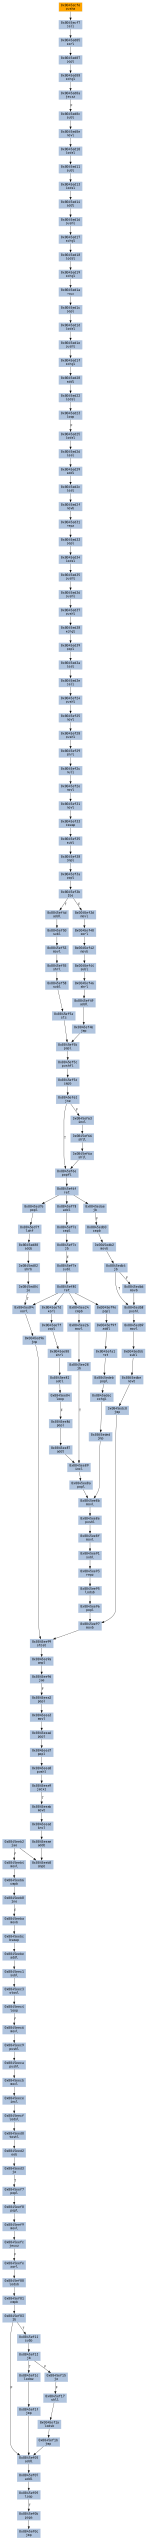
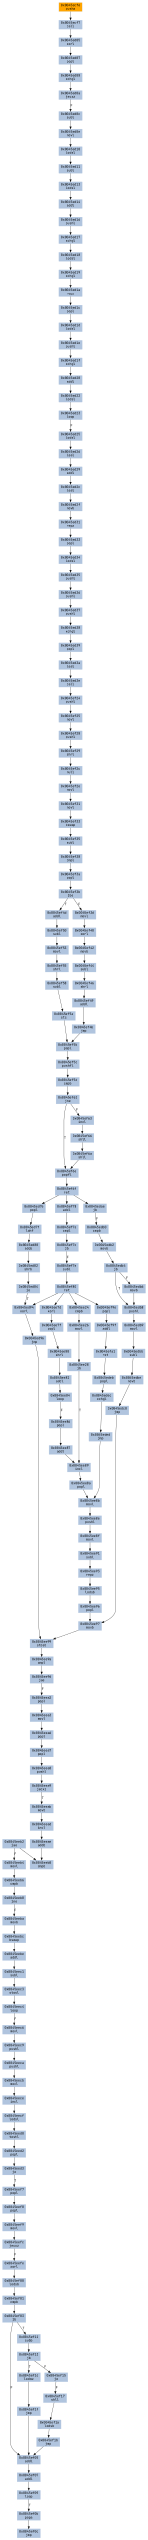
(14, 2153) -> (14, 2153)
